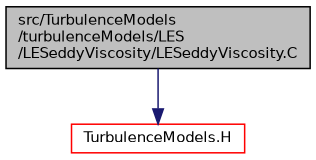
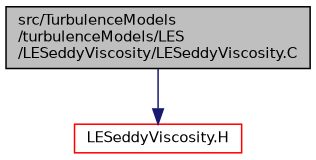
(158, 139) -> (158, 139)
